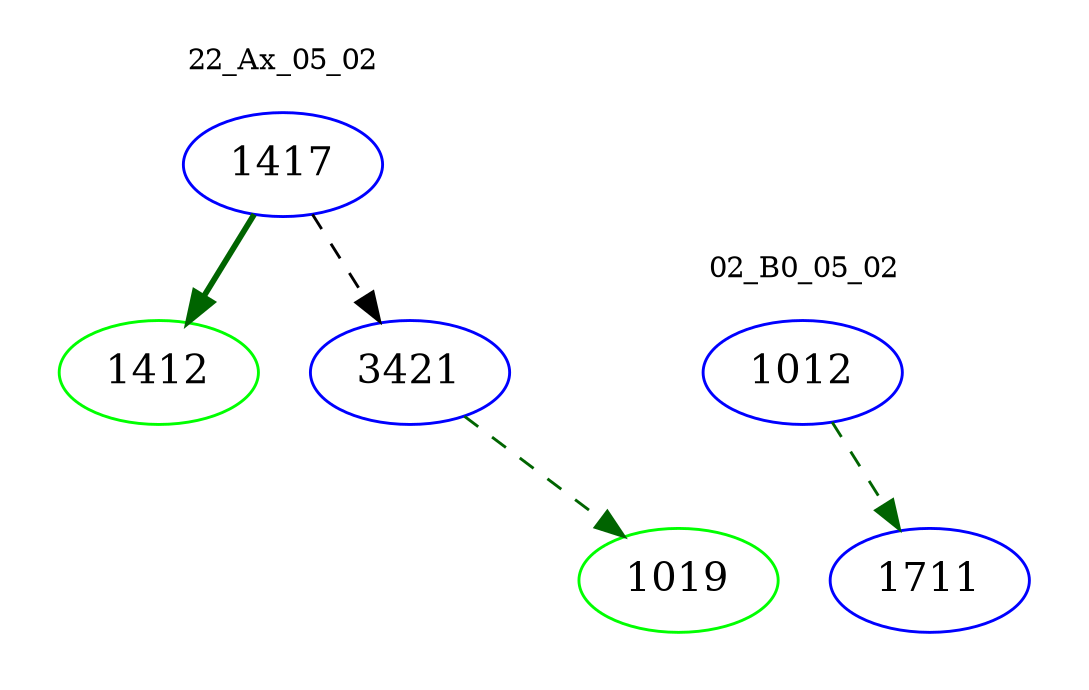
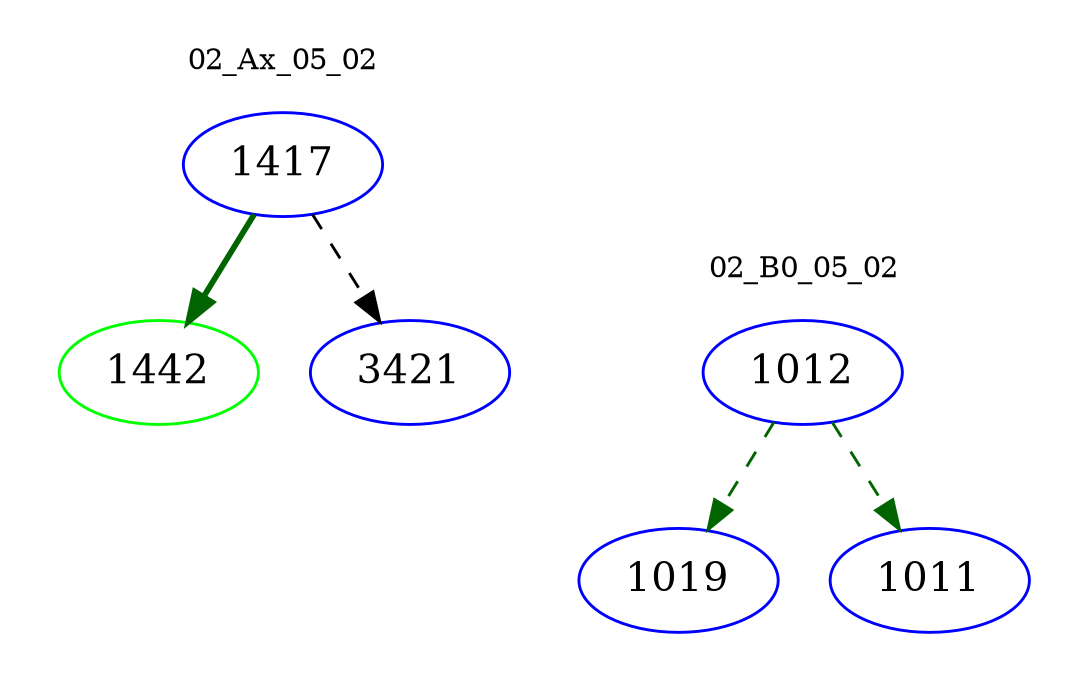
(283, 62) -> (283, 62)
(159, 372) -> (159, 372)
(533, 468) -> (749, 463)
(679, 580) -> (679, 580)
(930, 580) -> (930, 580)
